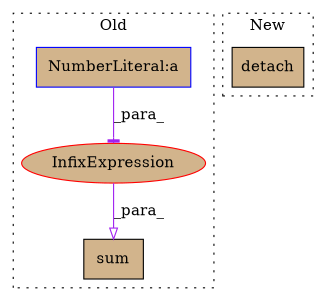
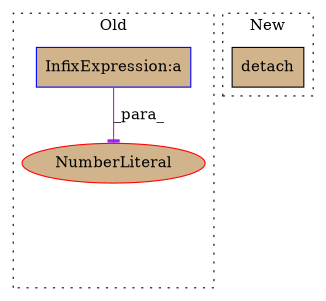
(114, 67) -> (114, 67)
(114, 163) -> (114, 163)
(114, 259) -> none
